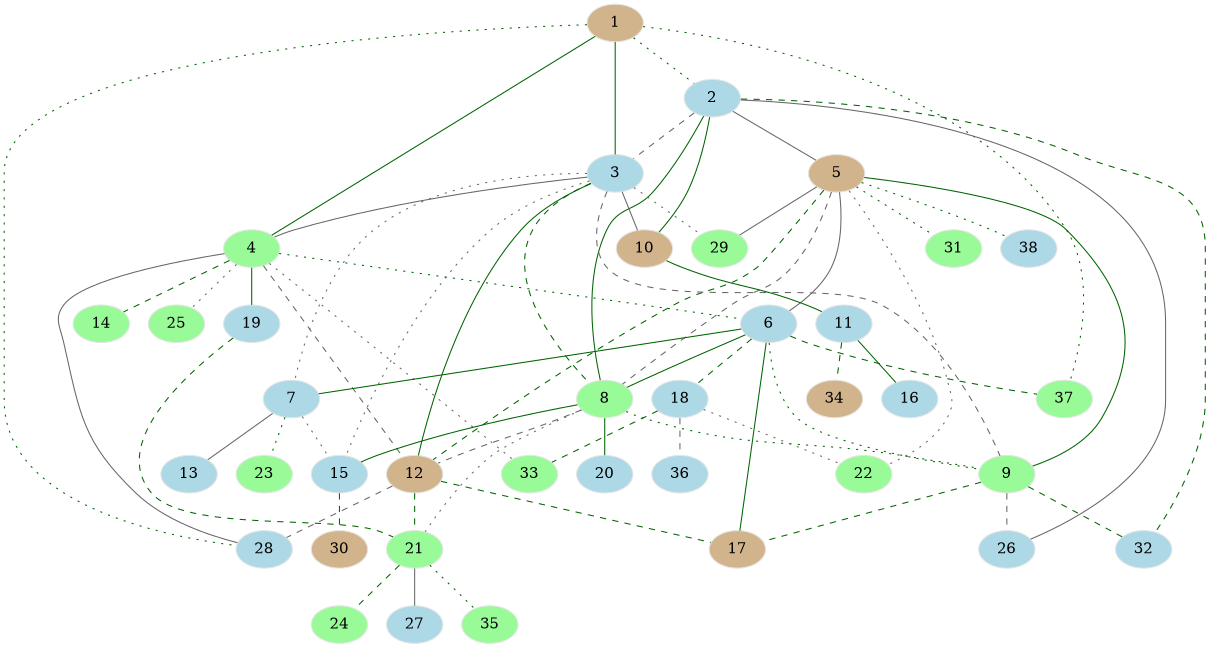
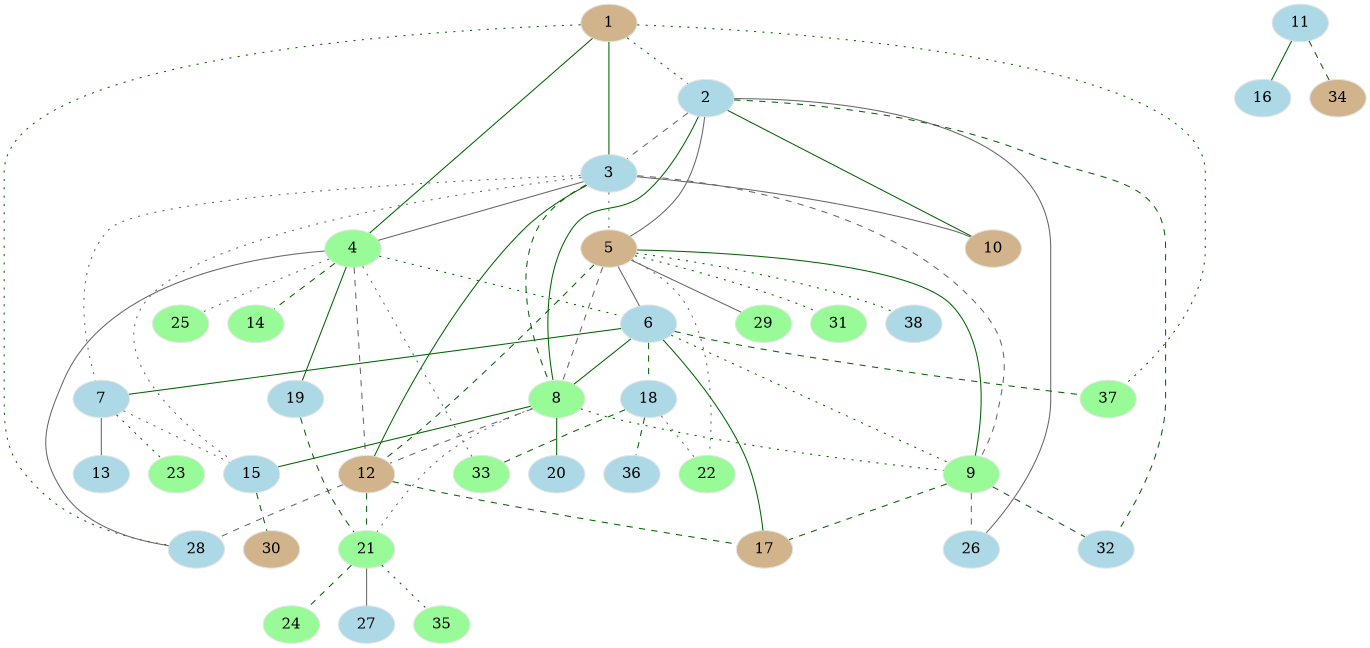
(667, 211) -> (609, 215)
(744, 286) -> none
(680, 437) -> (640, 436)
